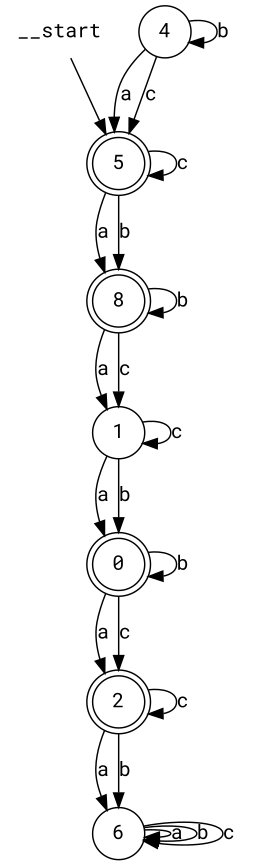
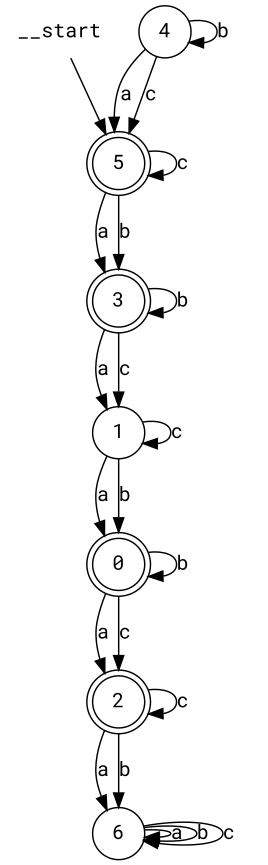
(119, 301) -> (119, 301)
